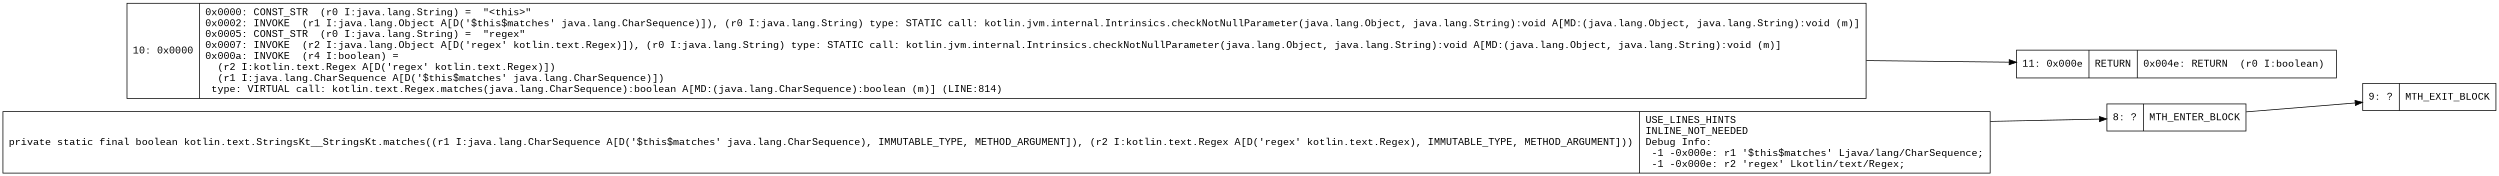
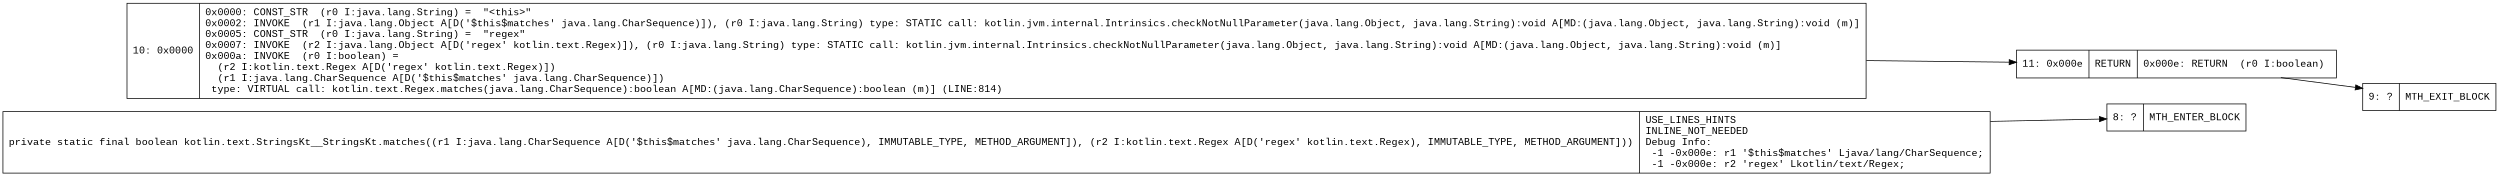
(305, 56) -> (305, 56)
(2237, 64) -> (2237, 64)
(2301, 107) -> (2318, 83)
